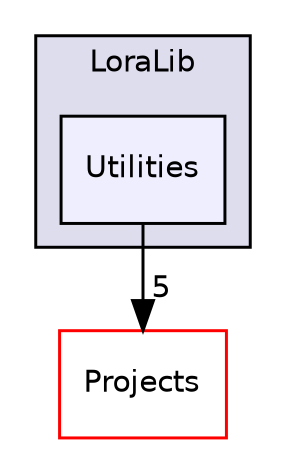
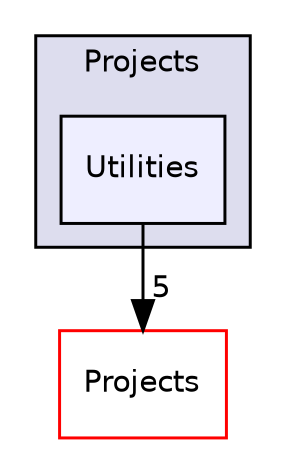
(143, 64) -> (143, 64)
